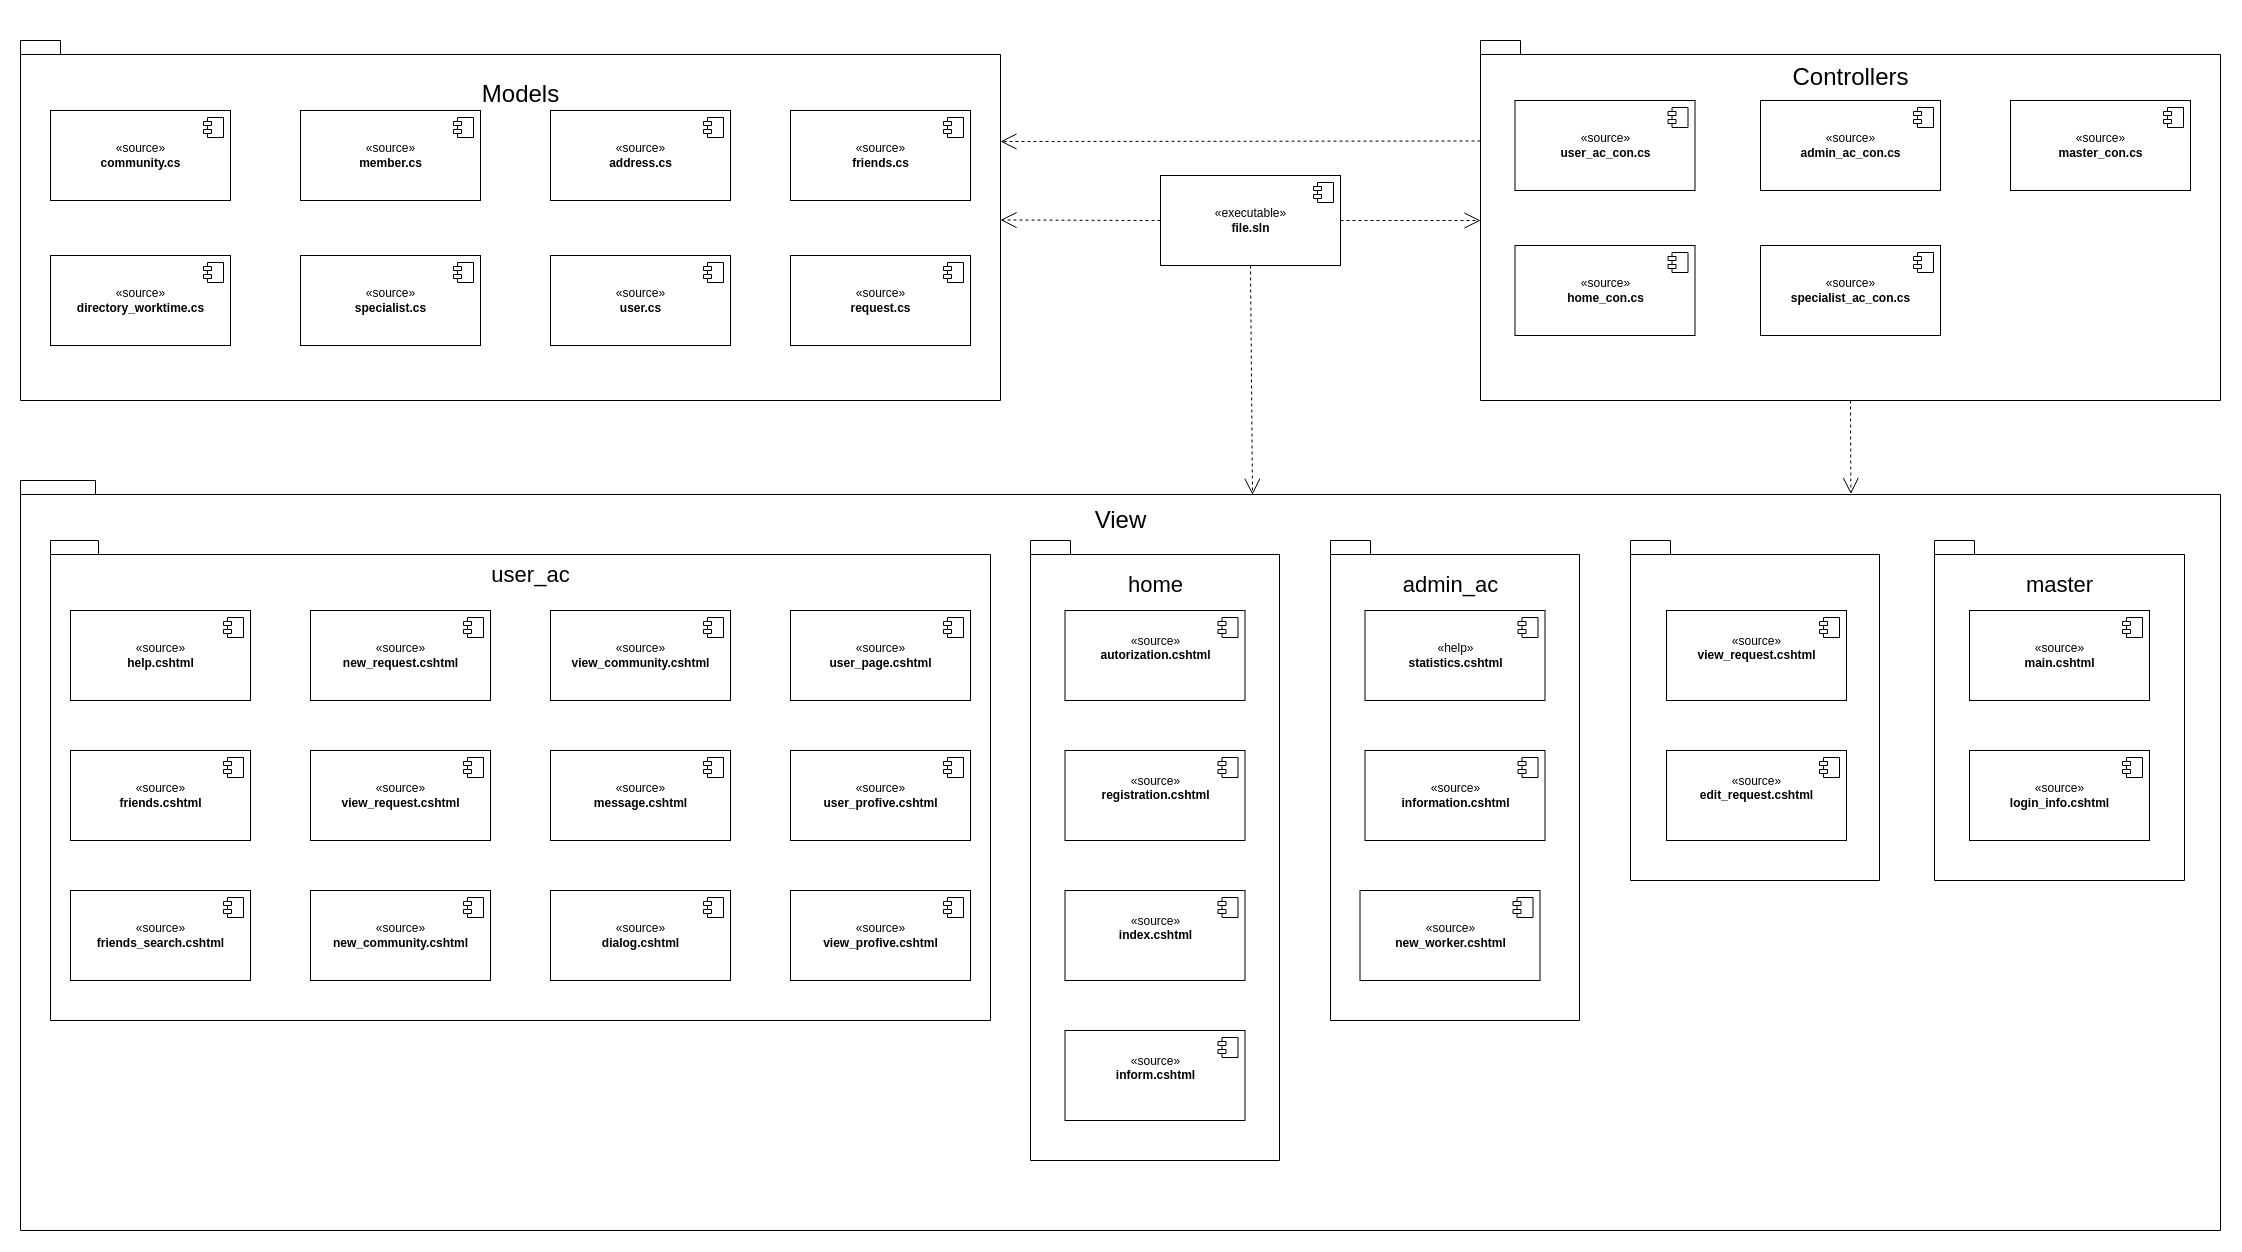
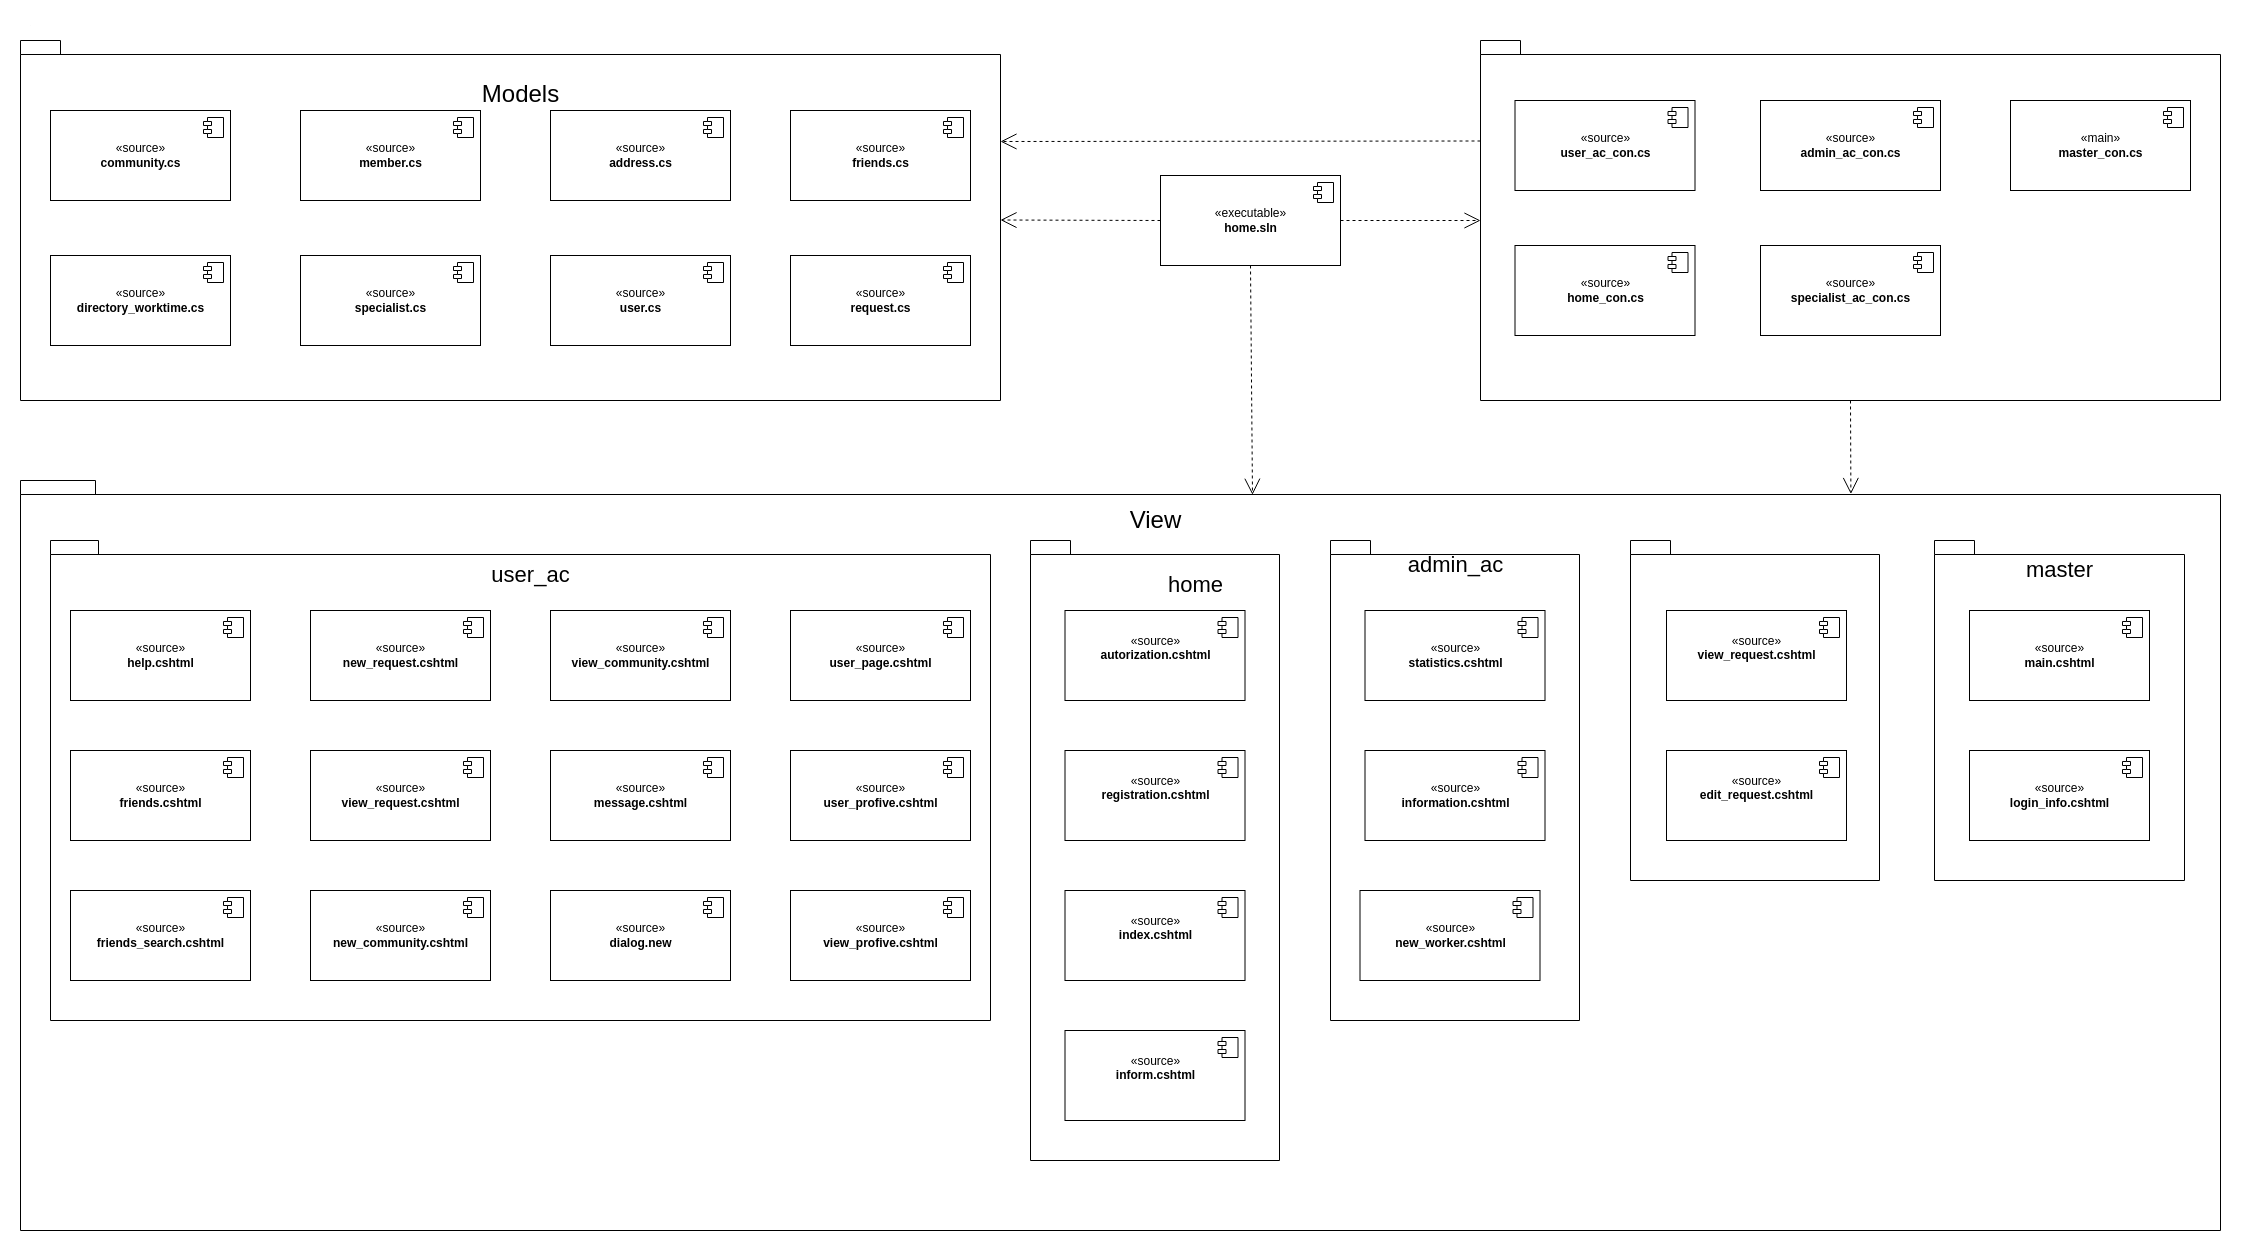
(1851, 78) -> none
(2101, 146) -> (2101, 146)
(1251, 221) -> (1251, 221)
(1120, 521) -> (1155, 521)
(1155, 586) -> (1195, 586)
(1450, 586) -> (1455, 566)
(2060, 586) -> (2060, 571)
(1456, 656) -> (1456, 656)
(641, 936) -> (641, 936)
